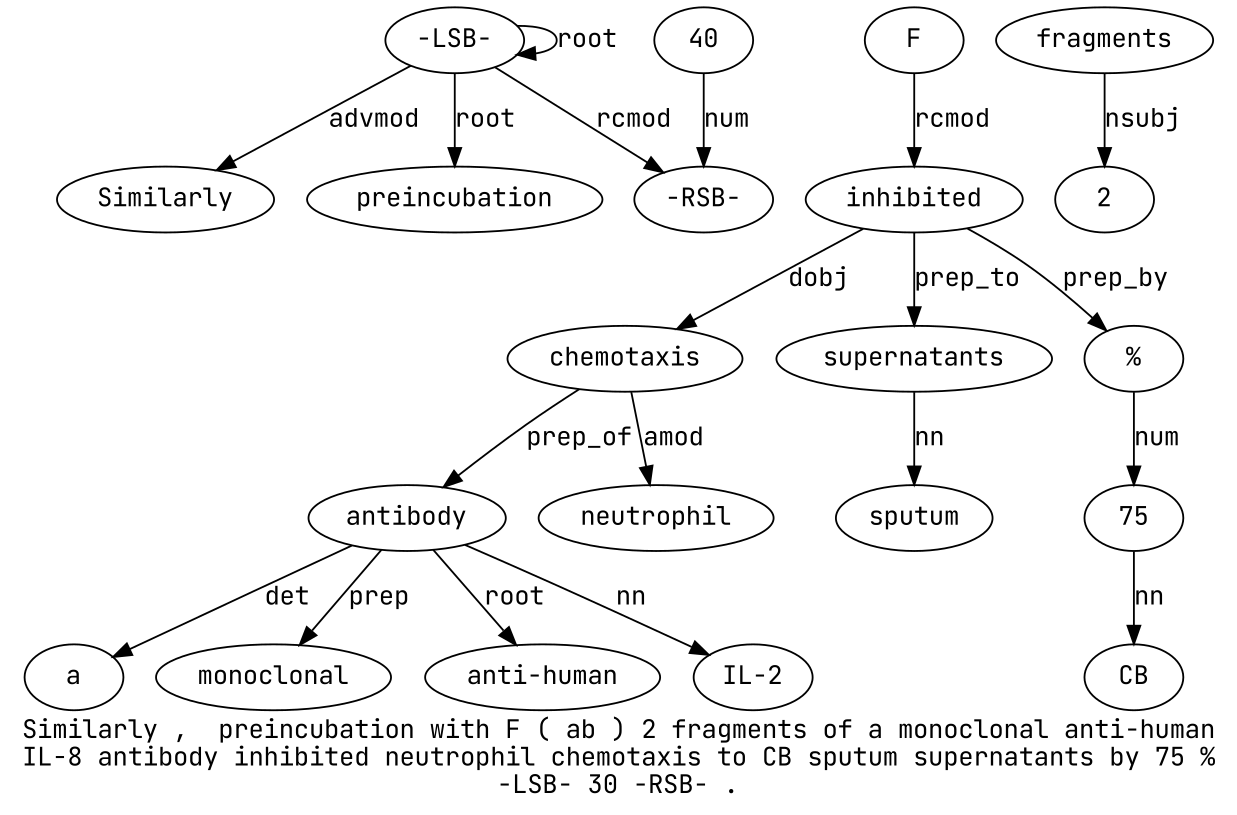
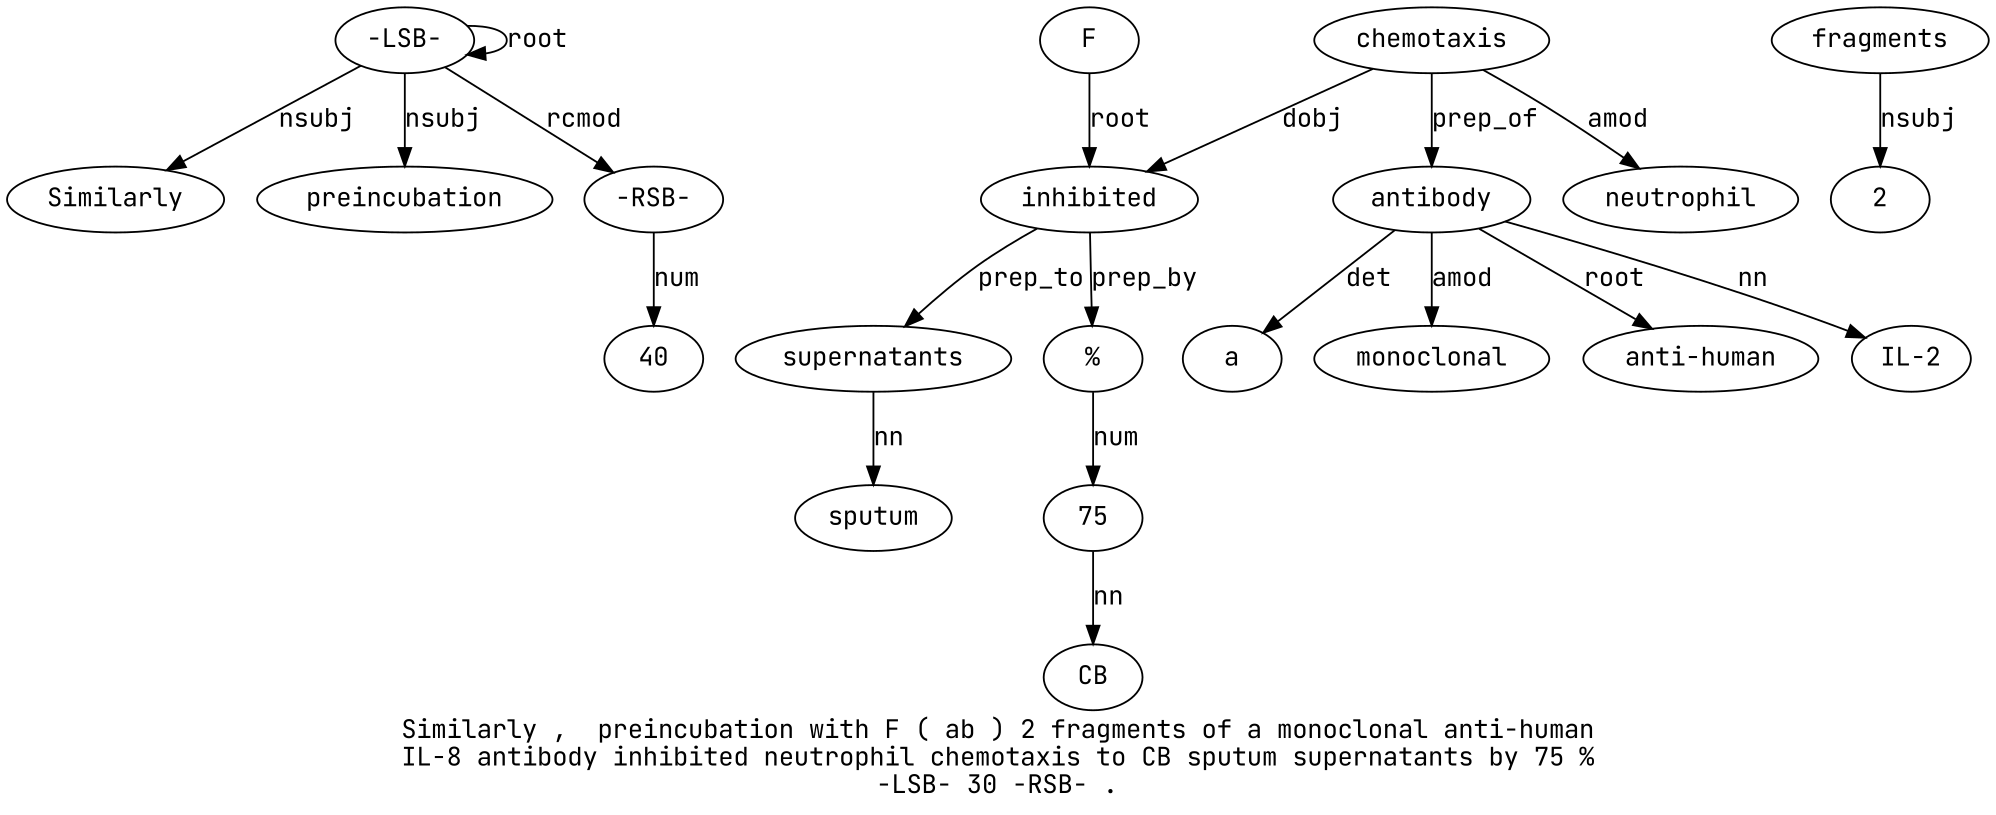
(704, 111) -> (654, 270)
(374, 120) -> (317, 120)
(486, 120) -> (443, 120)
(953, 120) -> (1121, 120)
(778, 275) -> (1268, 116)
(380, 598) -> (1463, 279)
